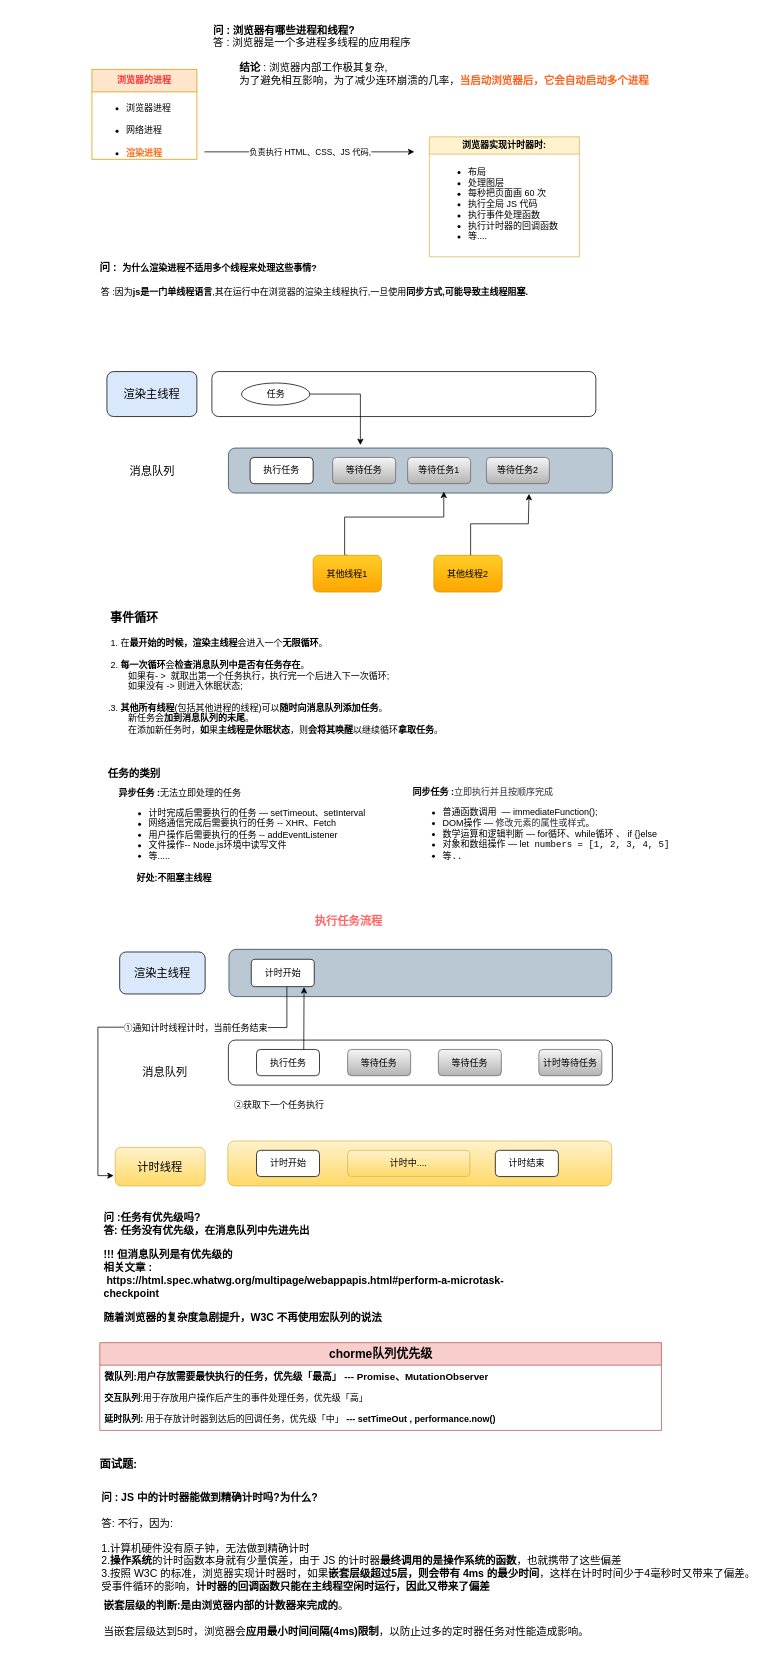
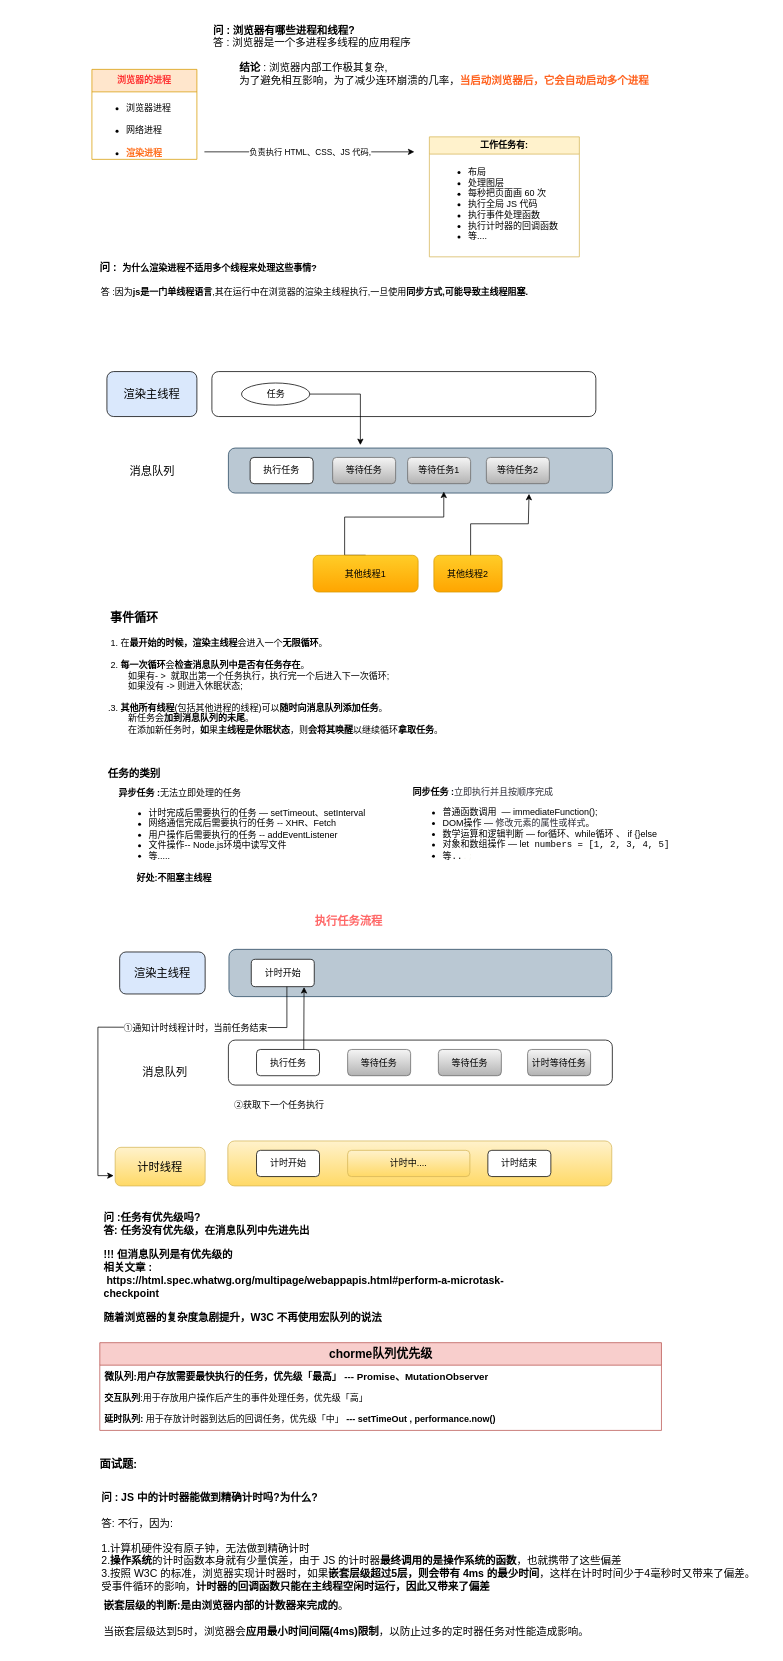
(504, 146) -> (504, 146)
(347, 574) -> (366, 574)
(570, 1063) -> (559, 1063)
(527, 1164) -> (519, 1164)
